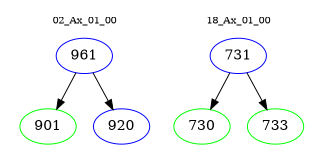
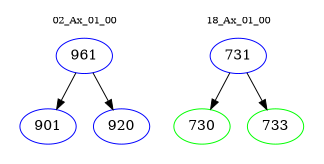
(48, 126) -> (48, 126)
